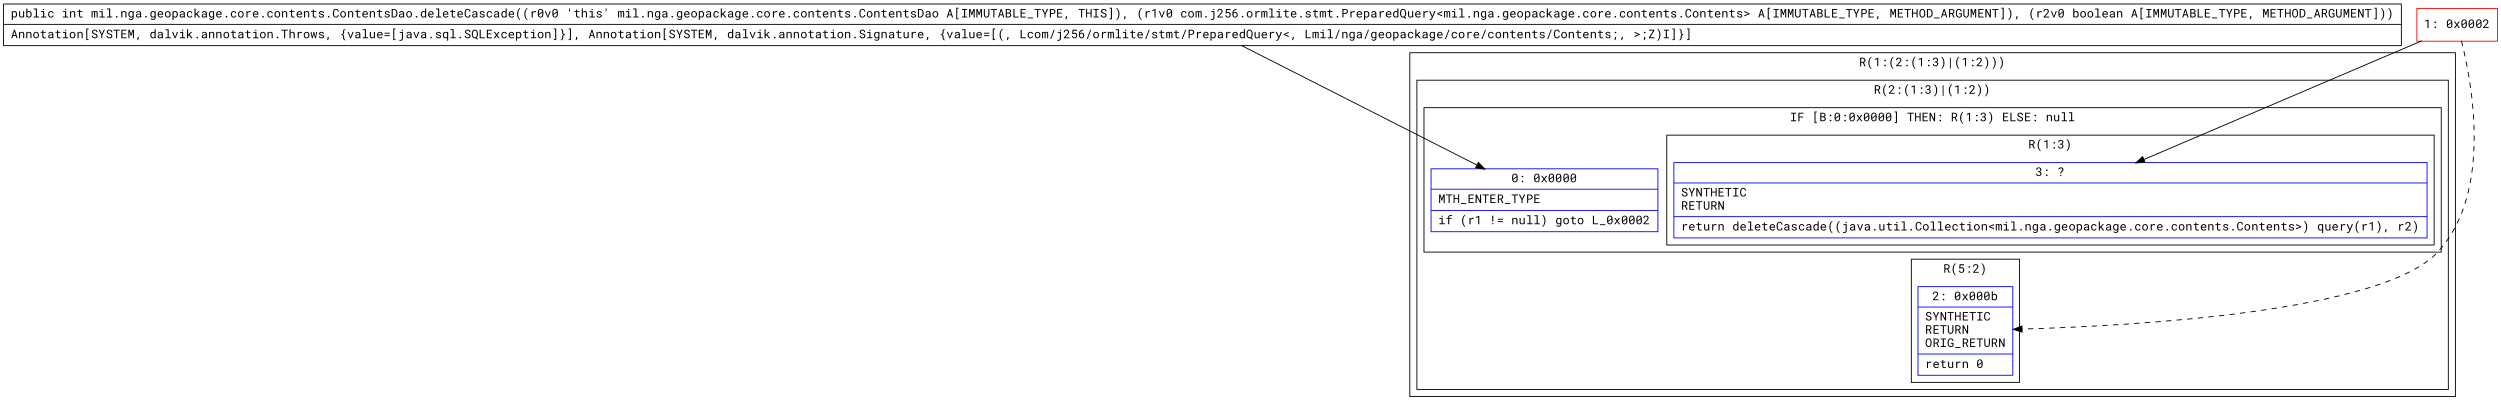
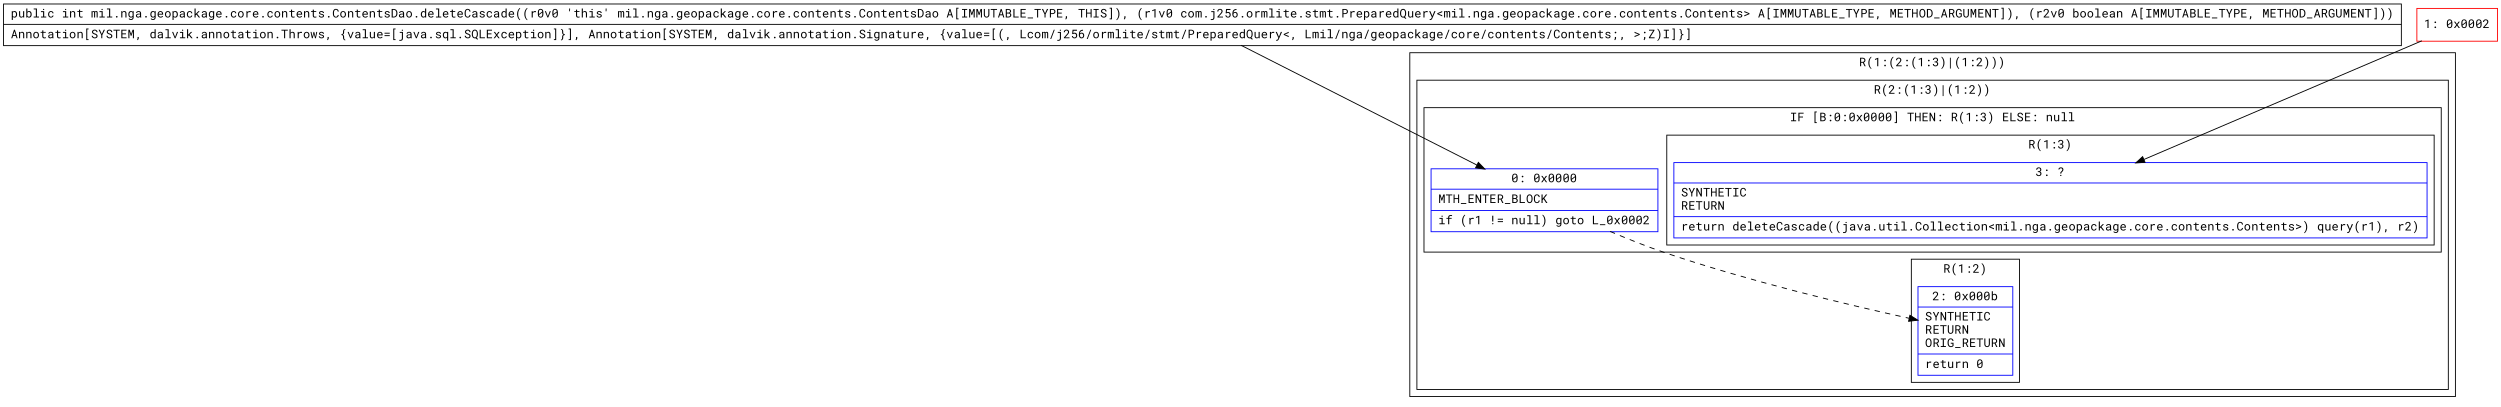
(1490, 199) -> (1493, 199)
(1965, 269) -> (1965, 269)
(2344, 294) -> (1758, 281)
